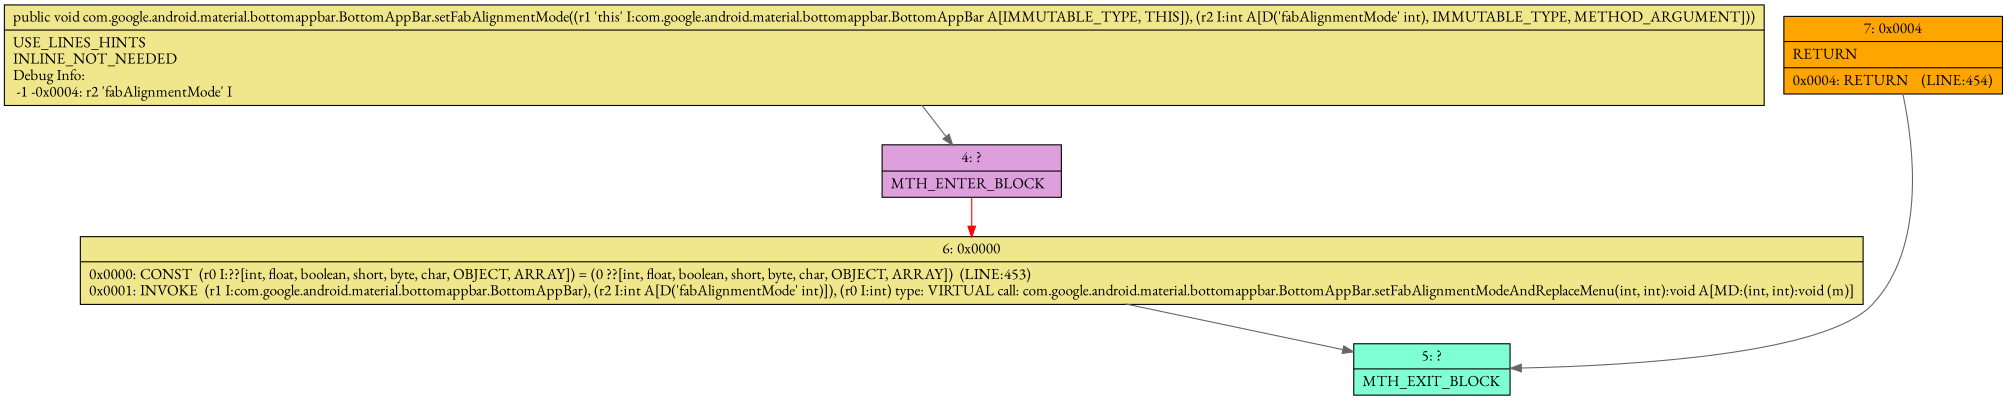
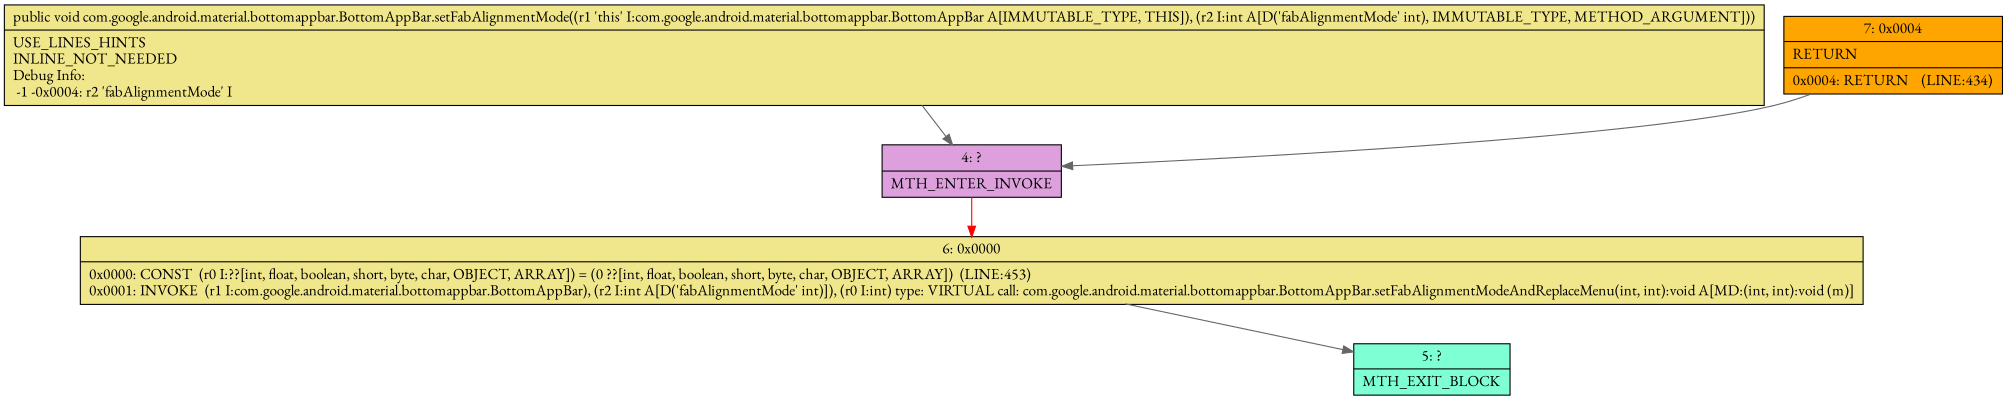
(1893, 80) -> (1893, 80)
(968, 184) -> (972, 184)
(1810, 336) -> (1445, 144)
